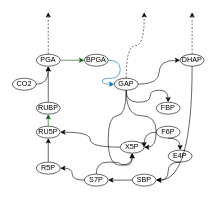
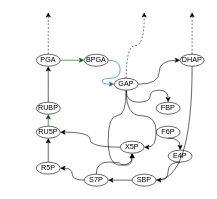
(24, 84) -> none
(41, 84) -> none
(147, 135) -> none
(182, 159) -> (181, 157)
